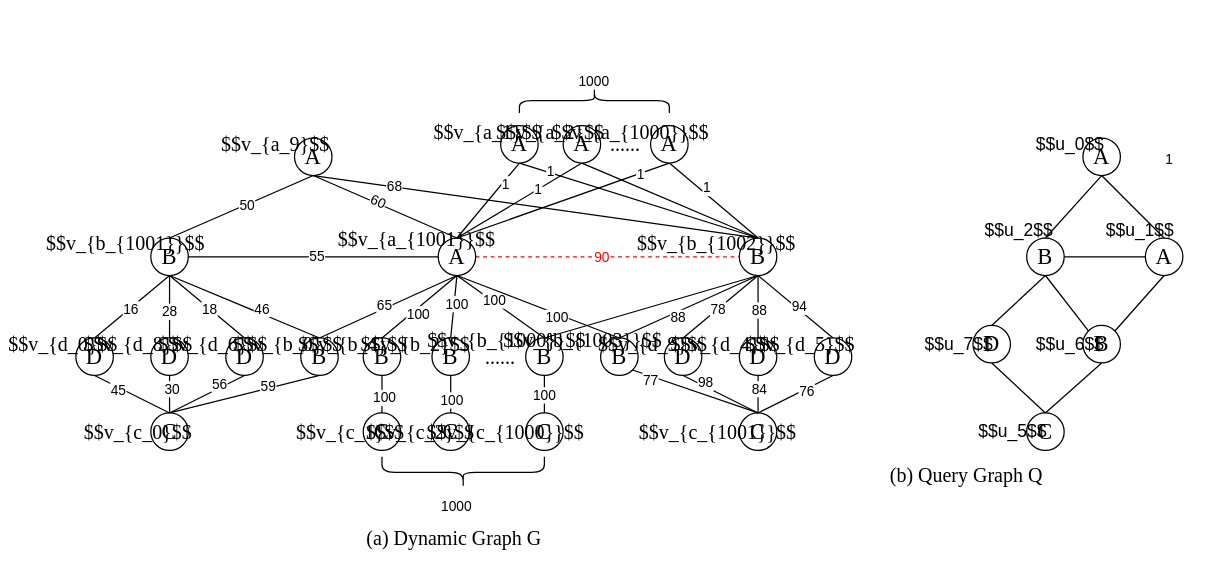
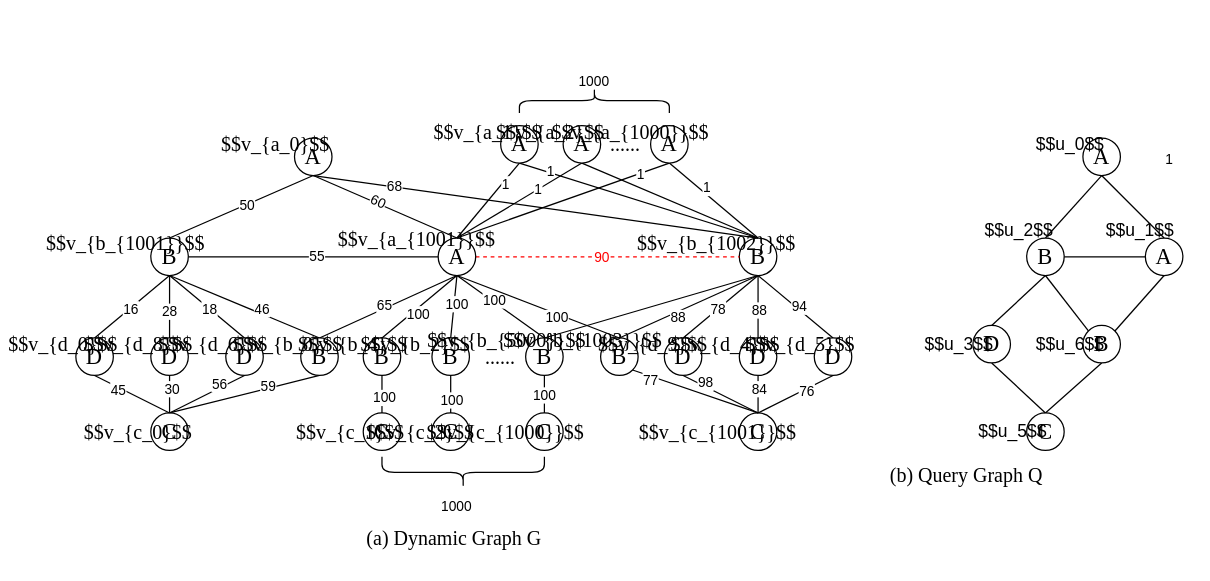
(276, 132) -> (276, 132)
(507, 328) -> (507, 328)
(959, 344) -> (959, 344)
